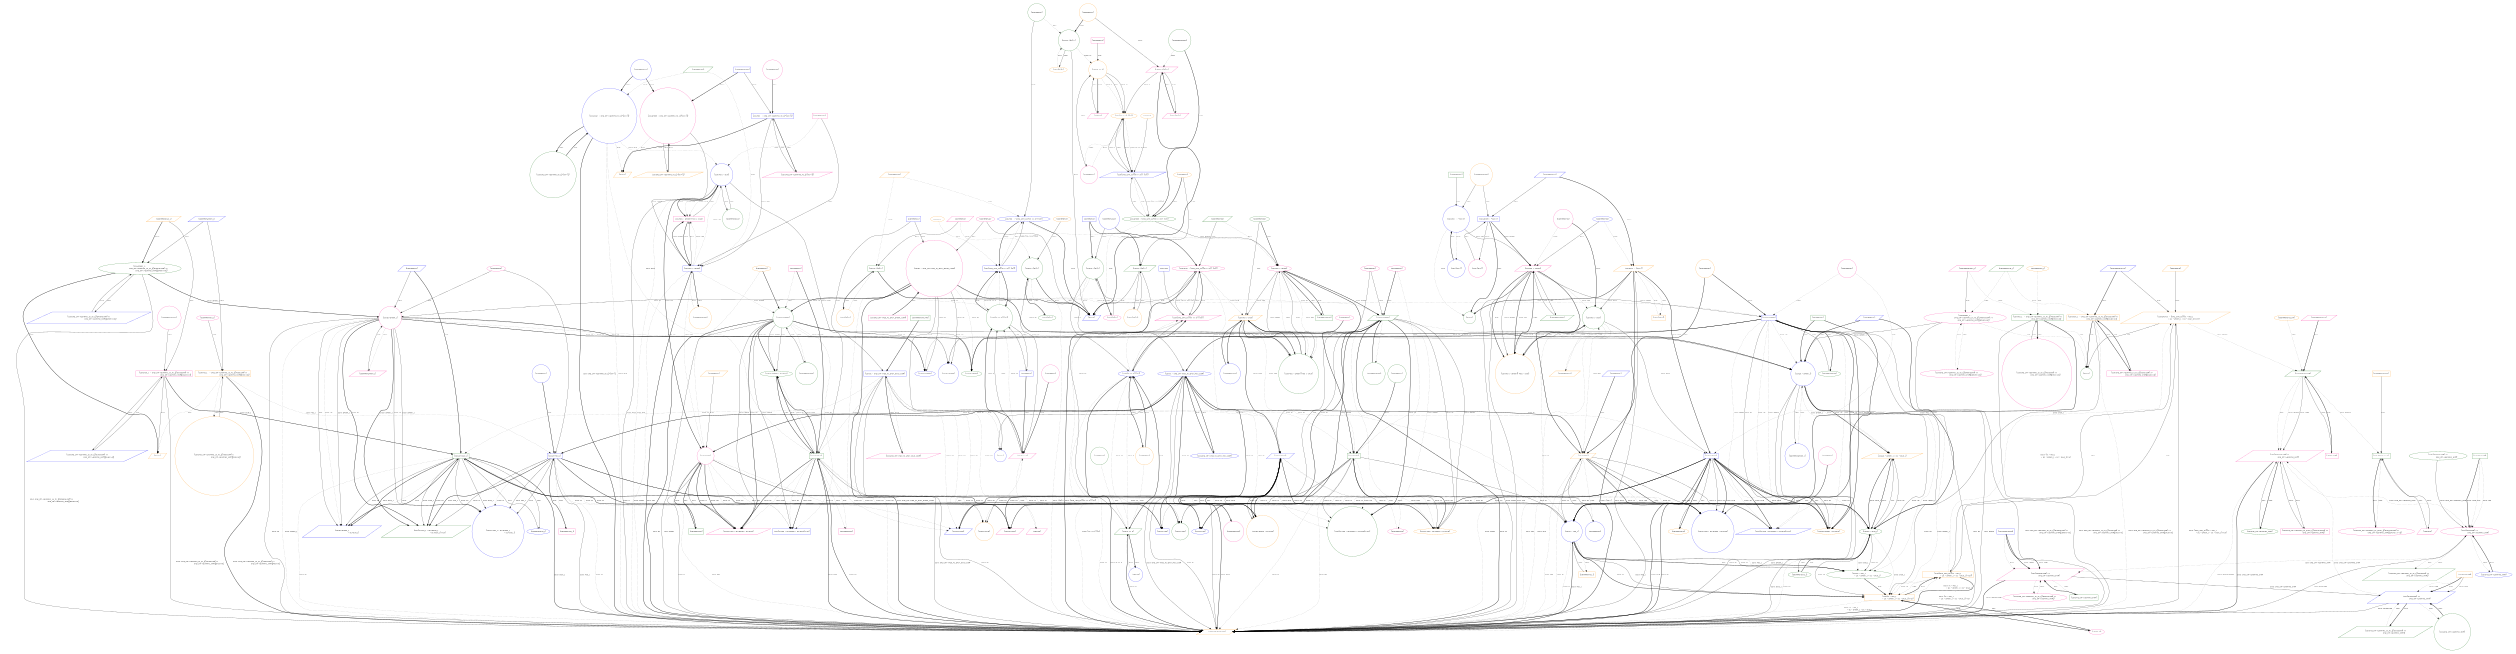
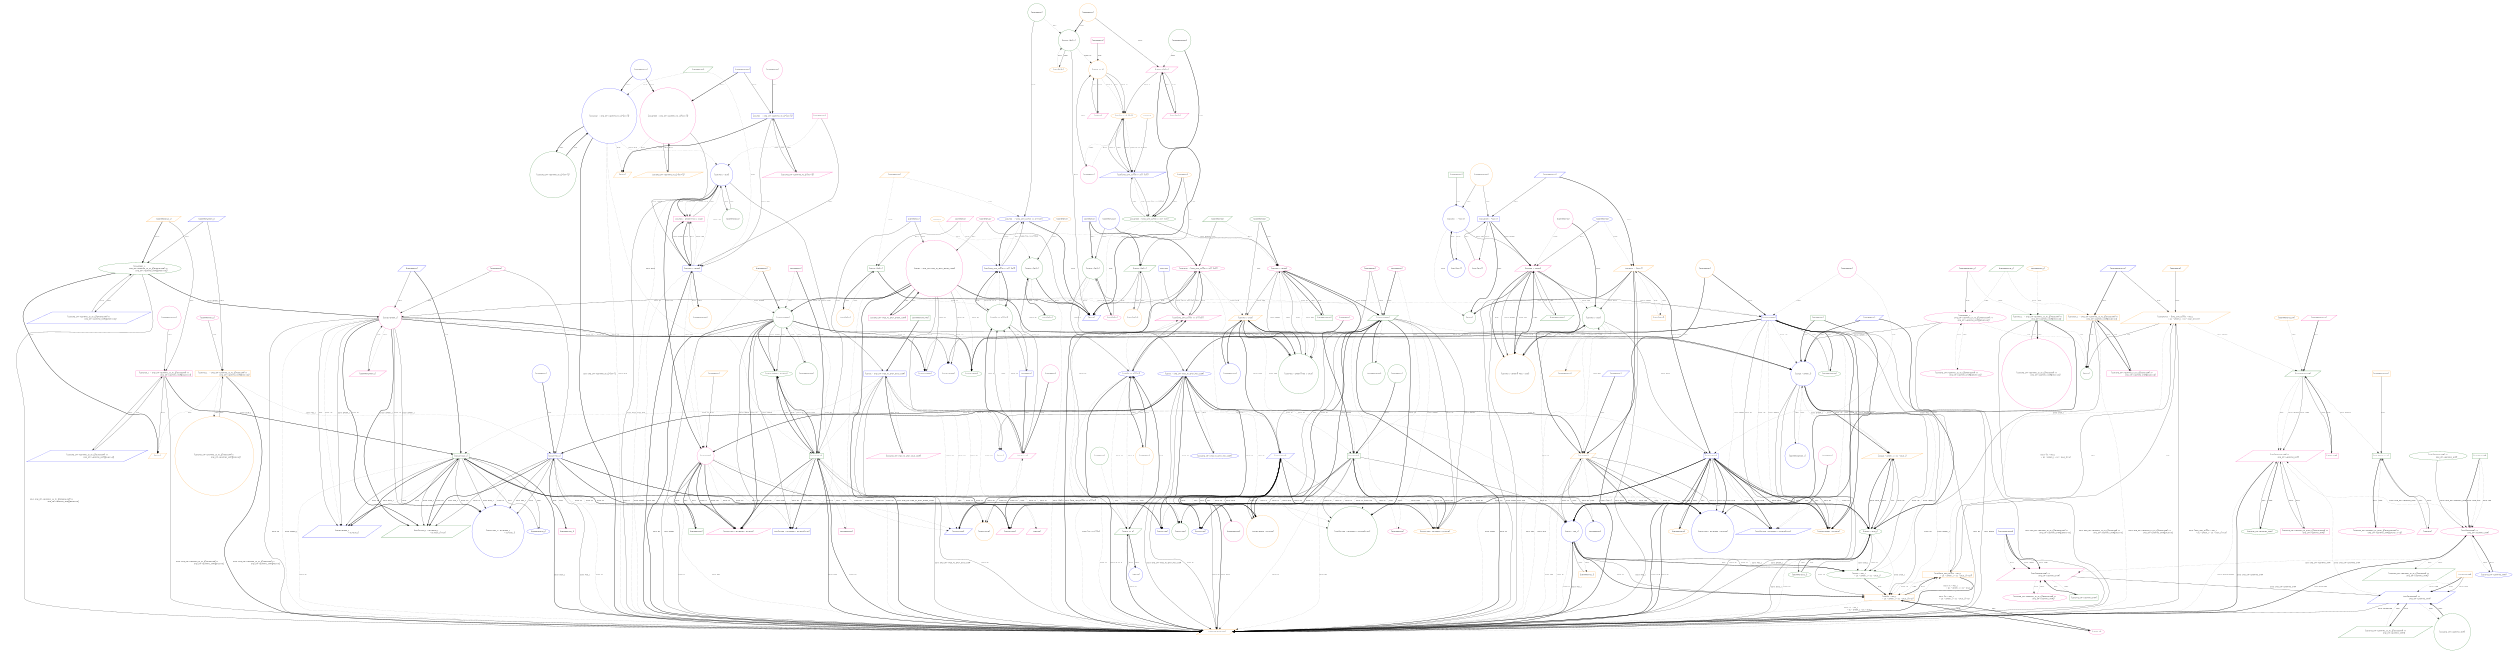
none -> (903, 302)
(1202, 413) -> (1202, 413)
(1859, 618) -> (1859, 618)
(1629, 625) -> none
